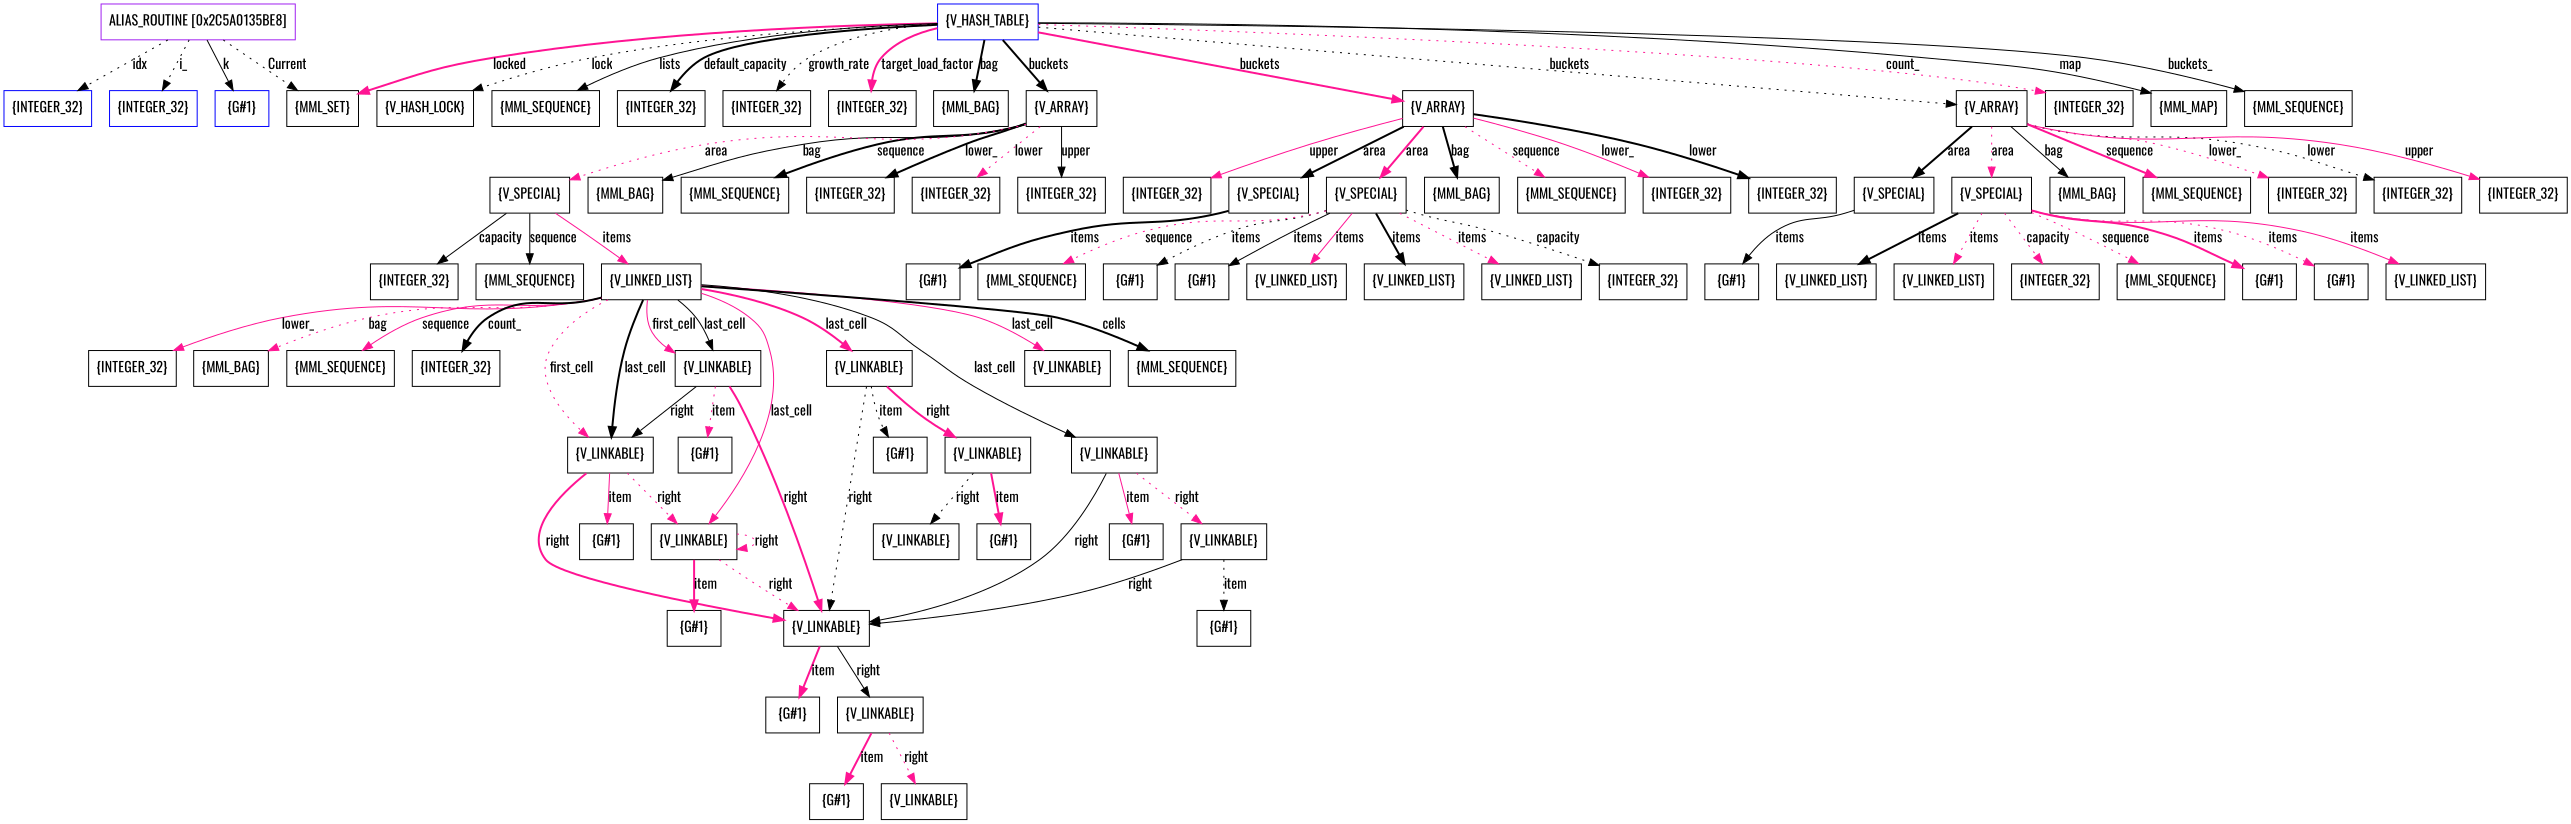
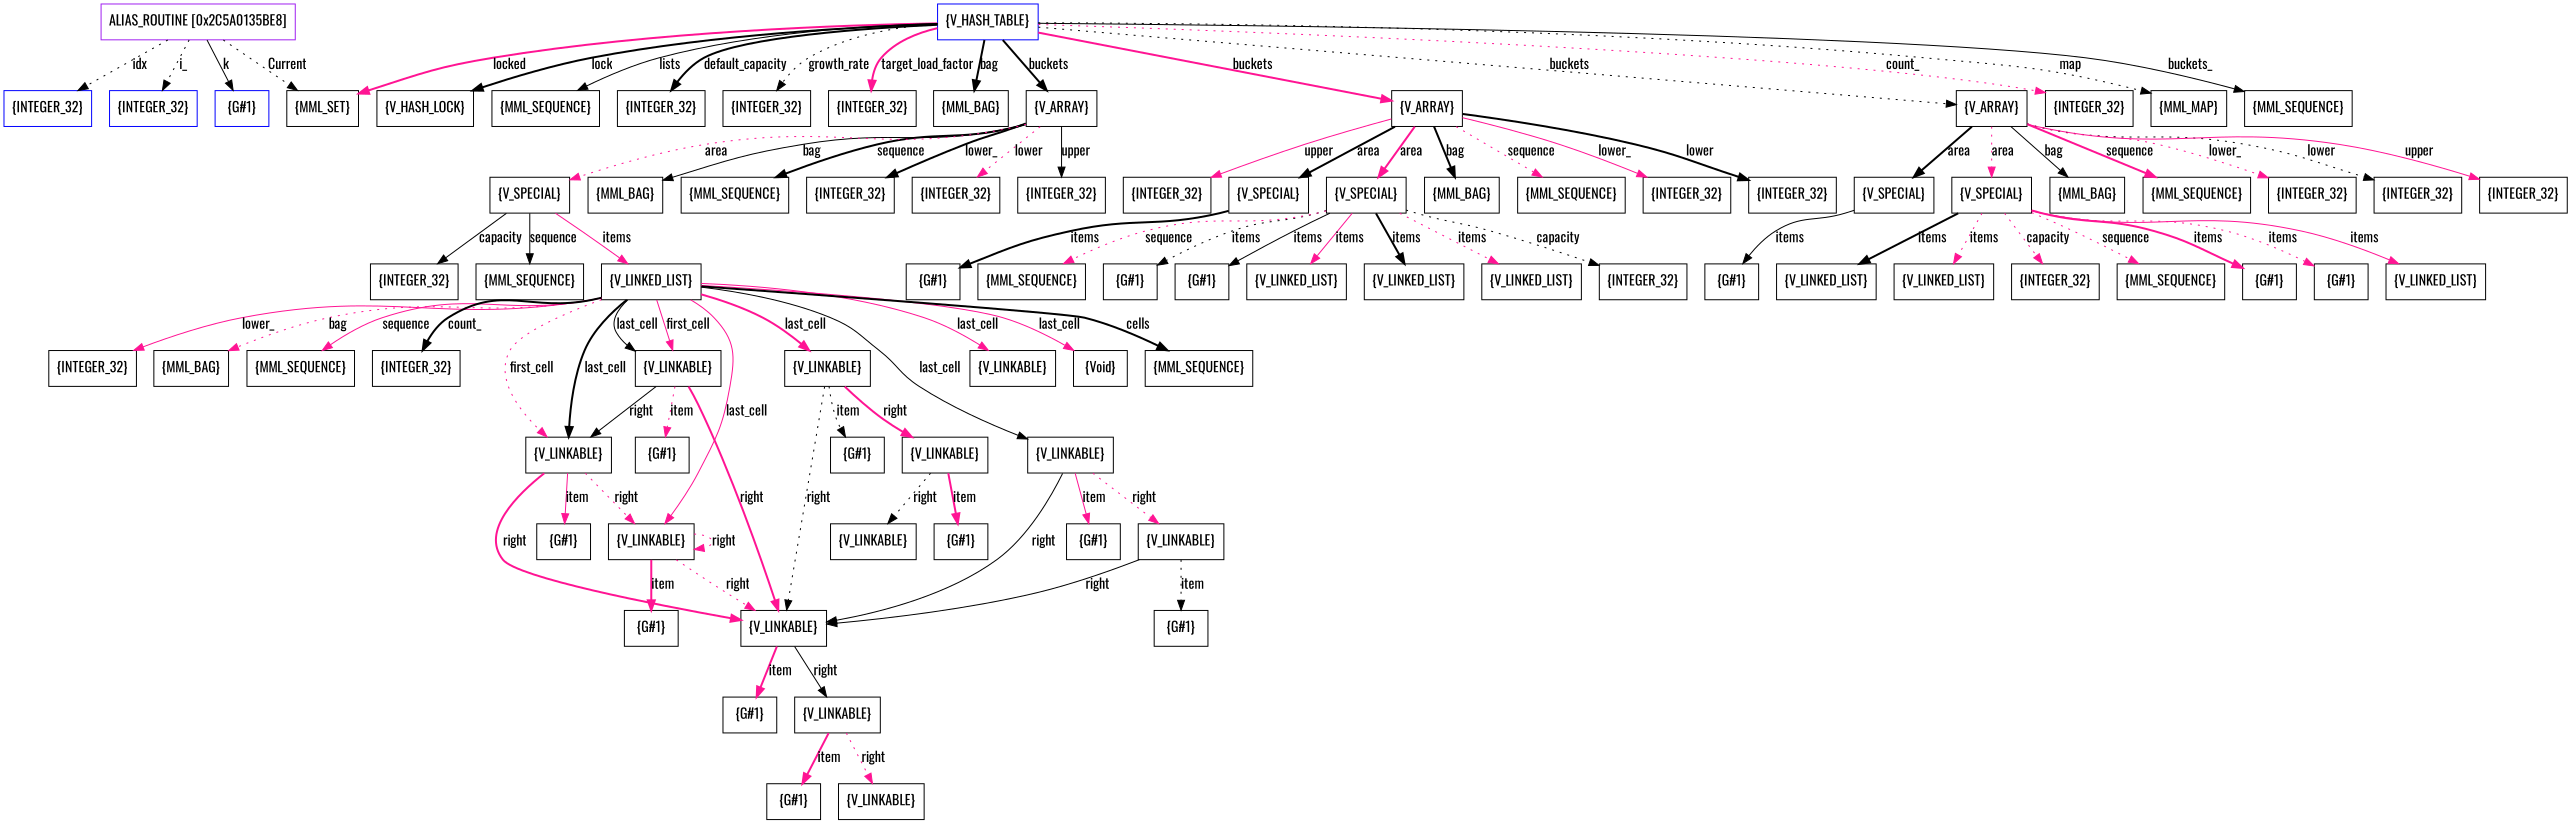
(707, 41) -> (707, 41)
(1730, 43) -> (1730, 43)
none -> (1100, 368)
